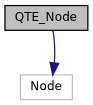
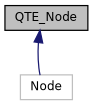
(55, 46) -> (38, 59)
